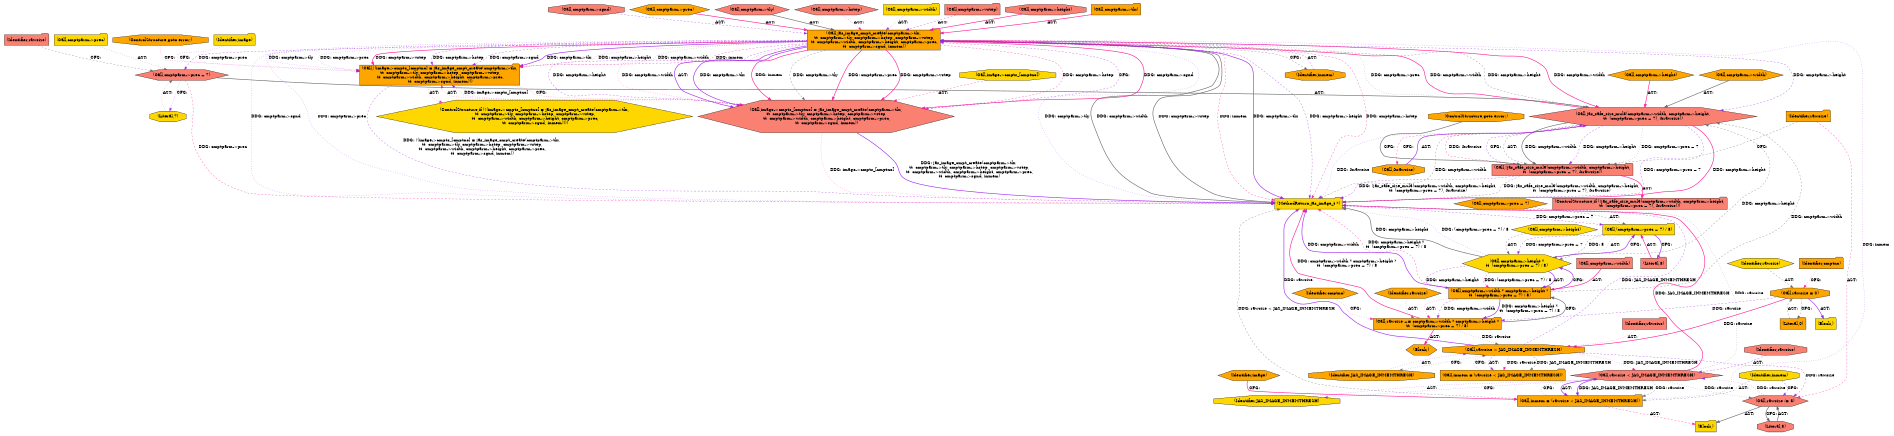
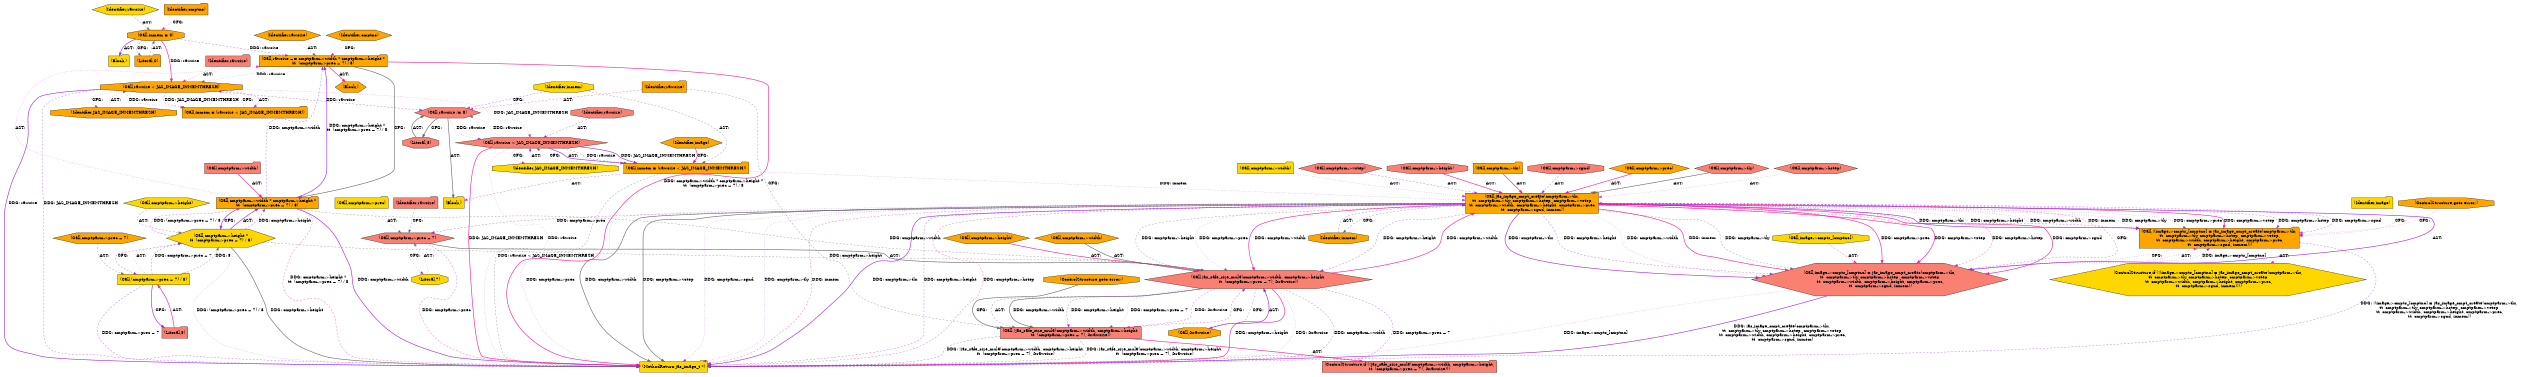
(972, 10) -> (1340, 168)
(1471, 214) -> (280, 361)
(1615, 252) -> (135, 251)
(1800, 293) -> (156, 35)
